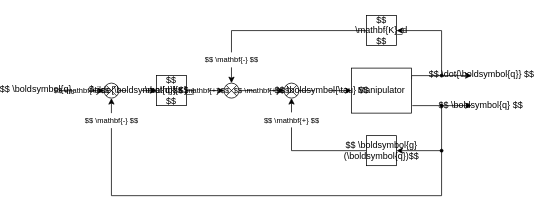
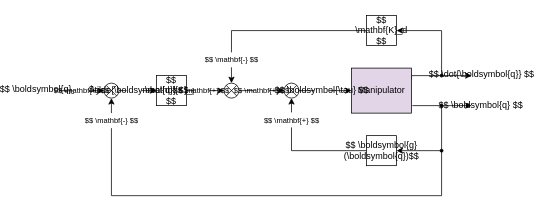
(381, 90) -> (381, 90)
